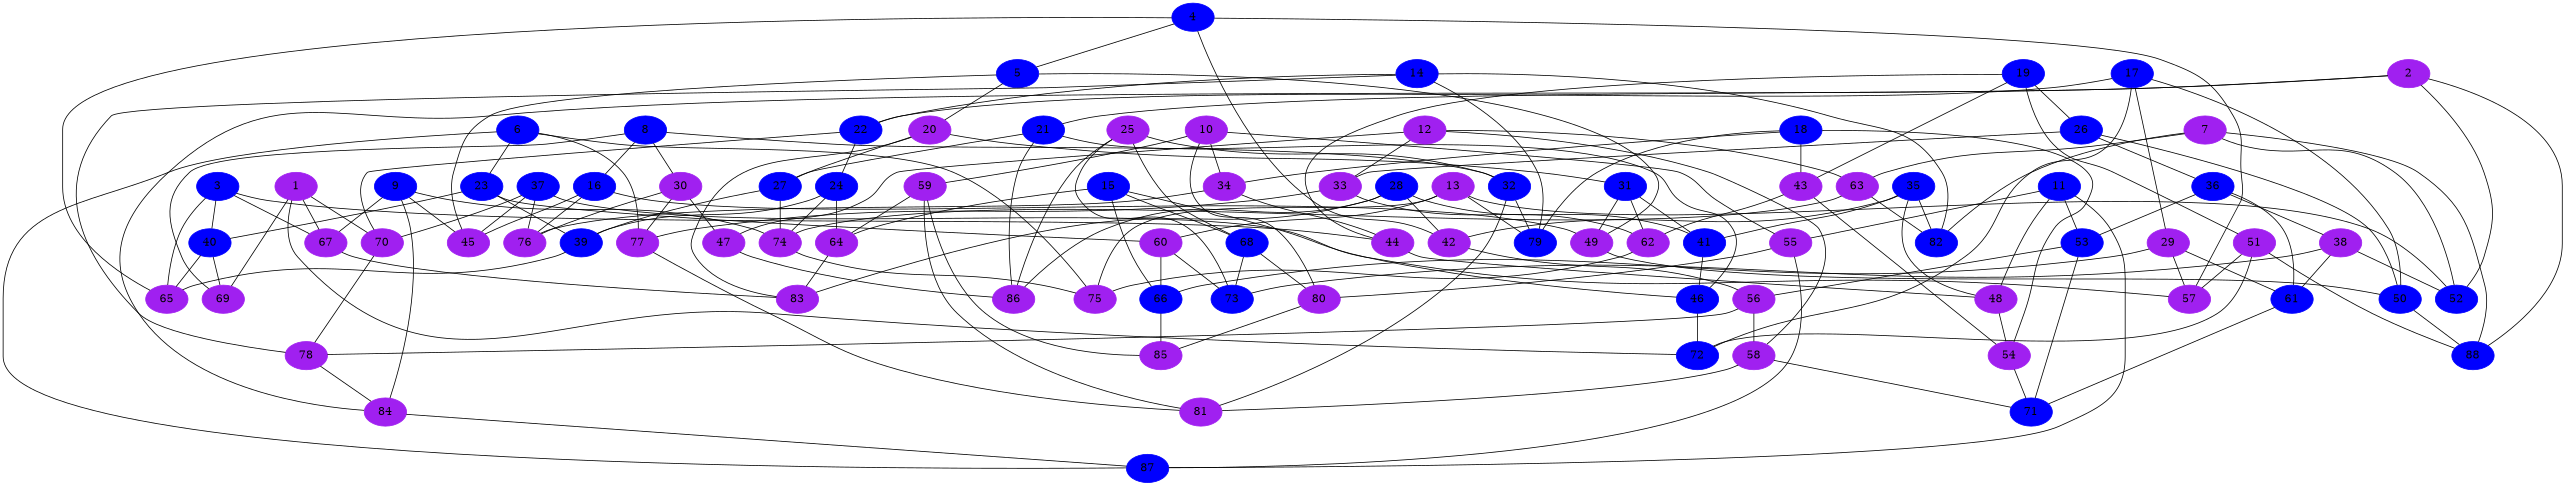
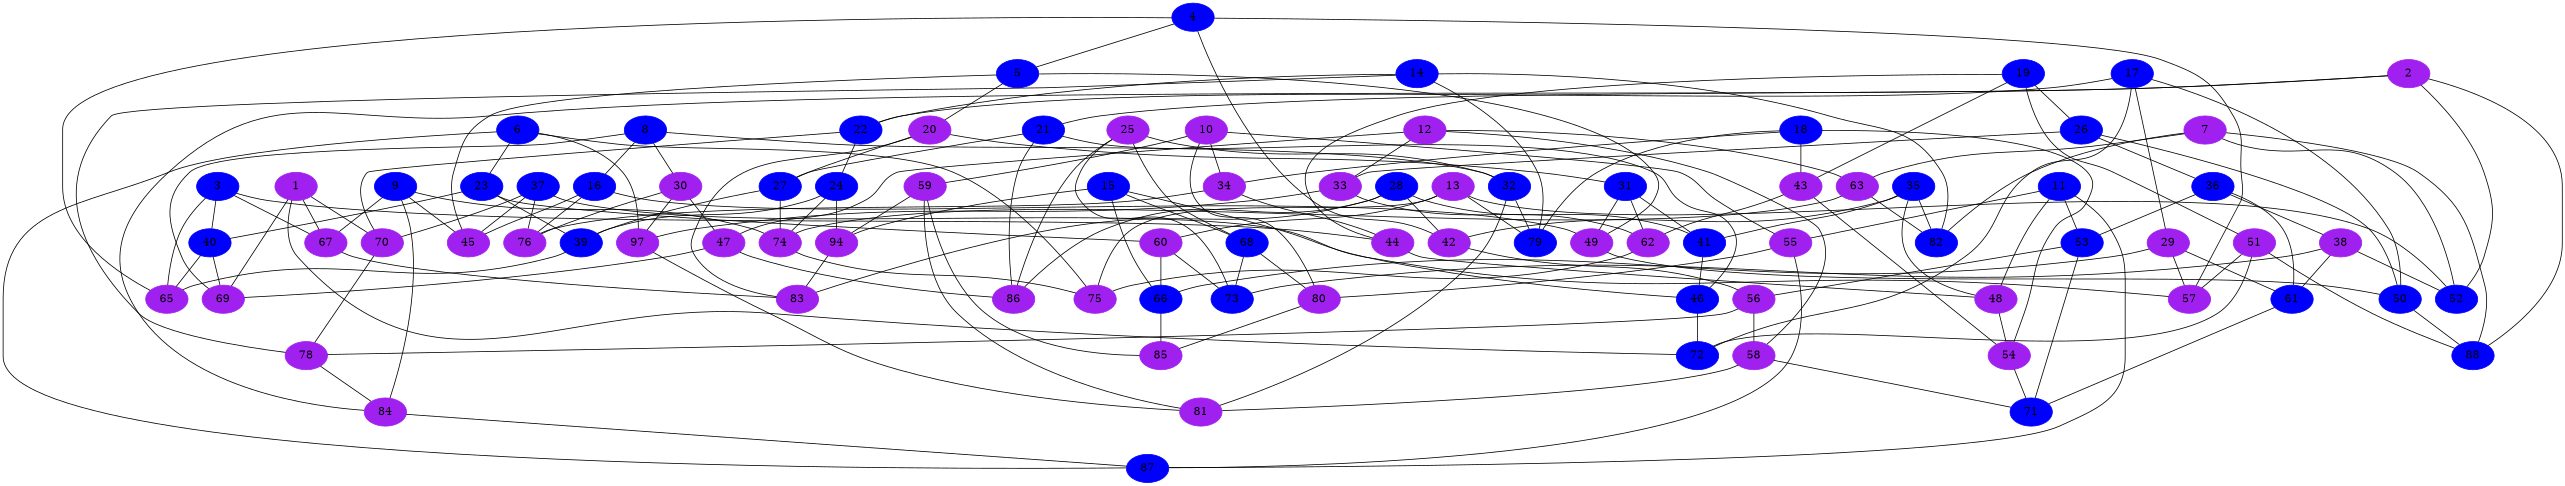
(638, 243) -> (638, 243)
(837, 243) -> (837, 243)
none -> (475, 281)
